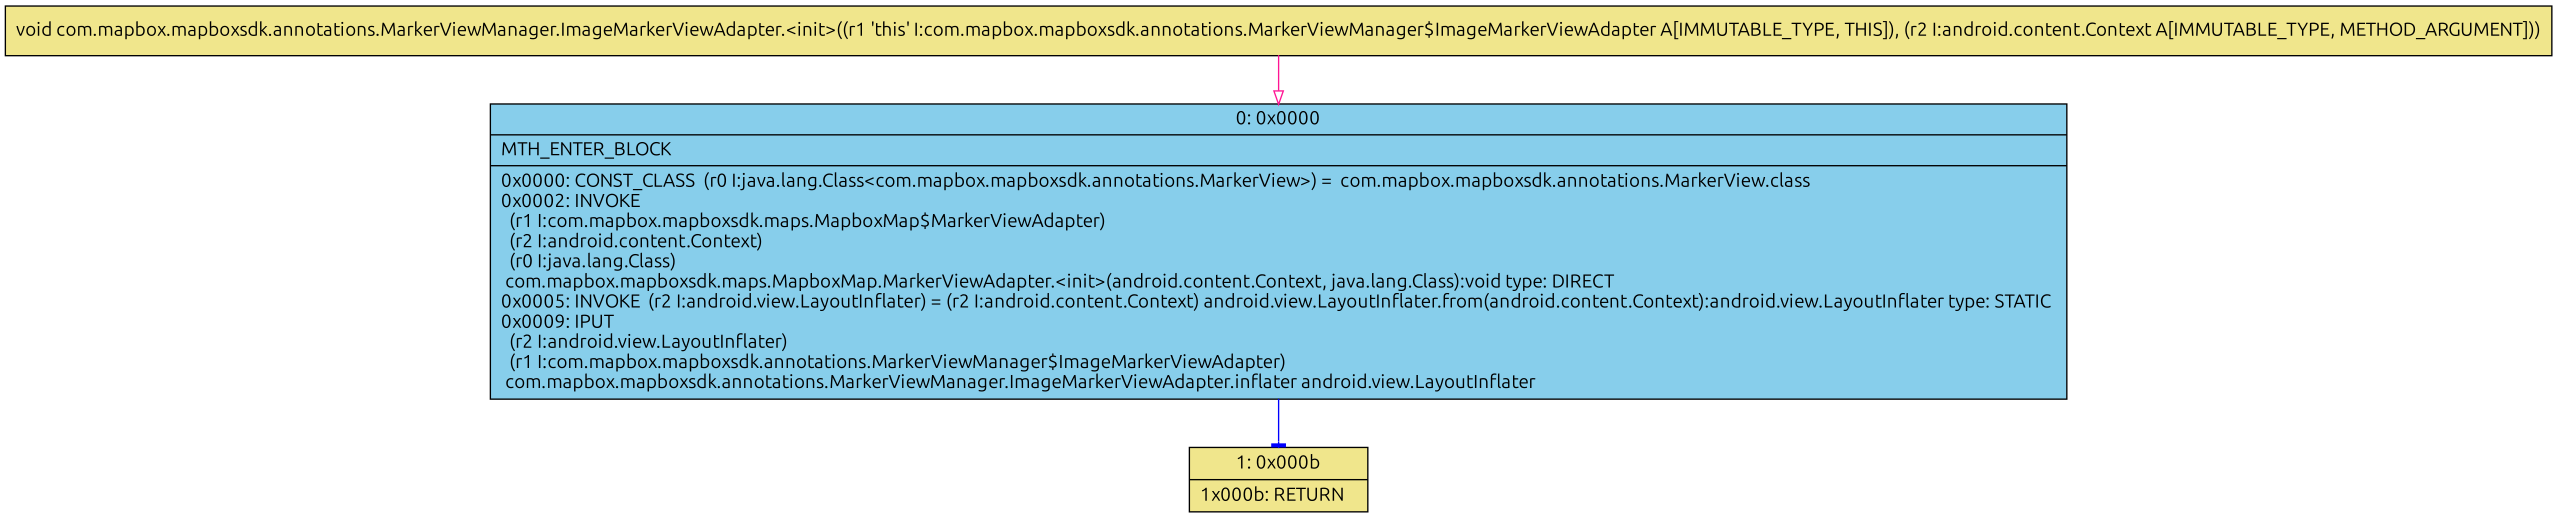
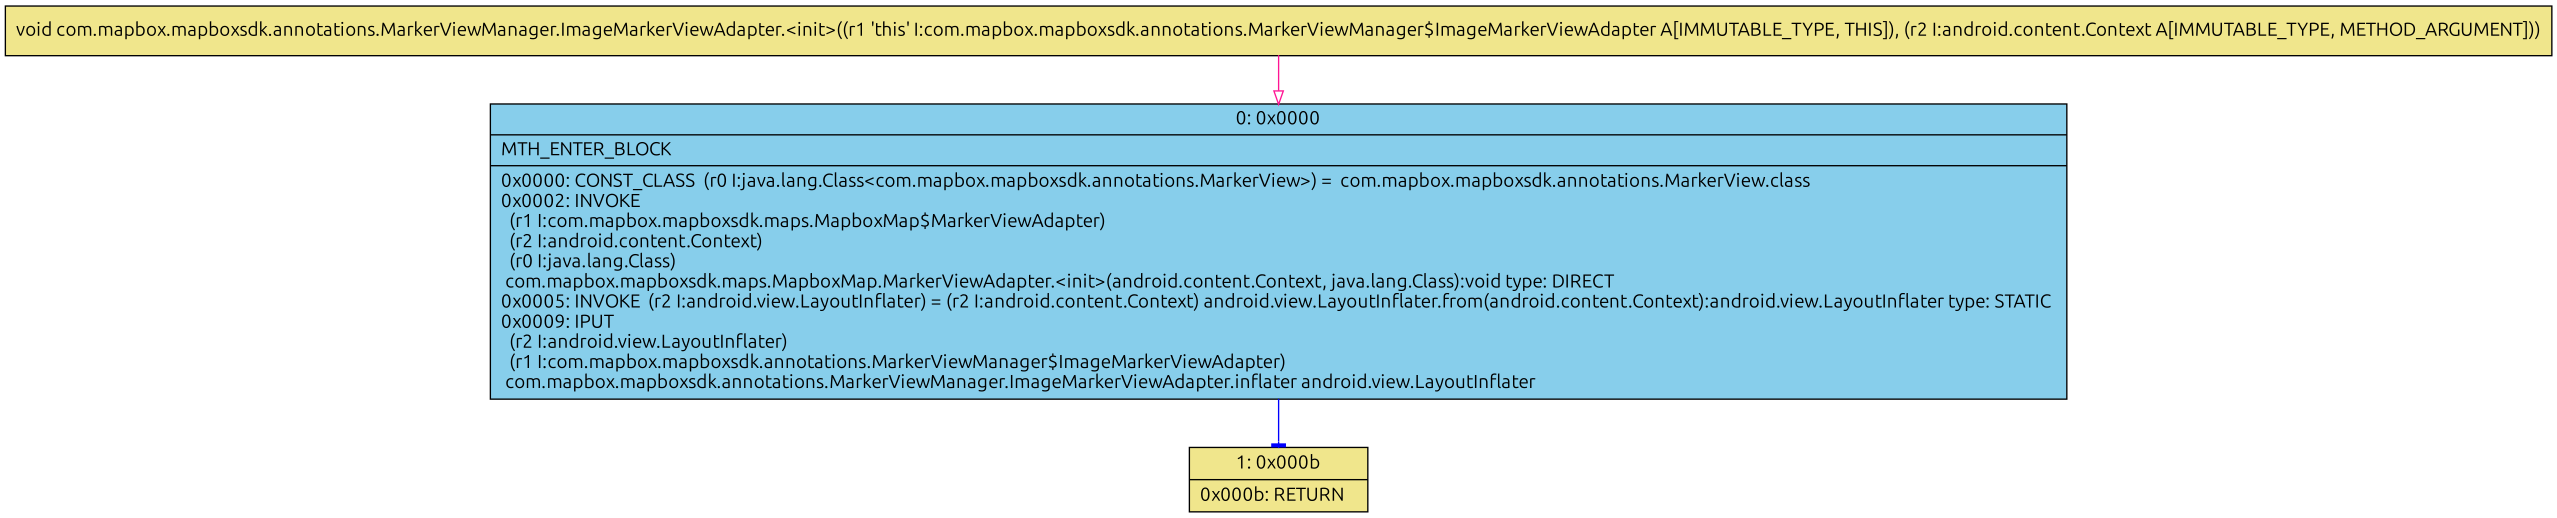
(1279, 495) -> (1279, 495)
